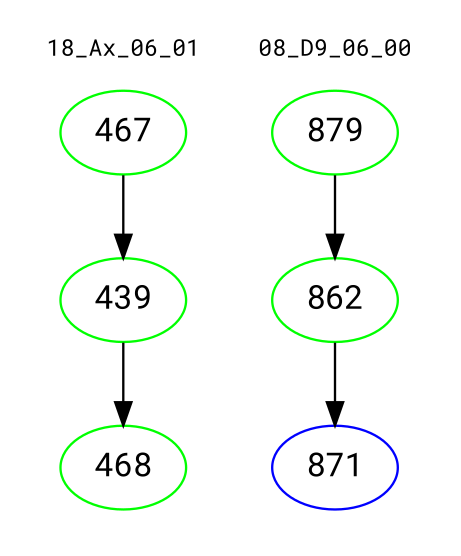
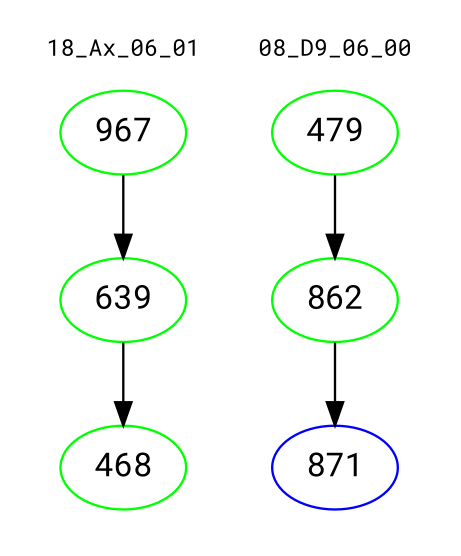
(123, 133) -> (123, 133)
(335, 133) -> (335, 133)
(123, 300) -> (123, 300)
